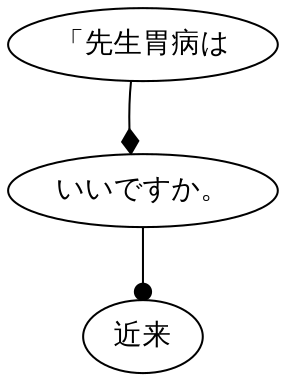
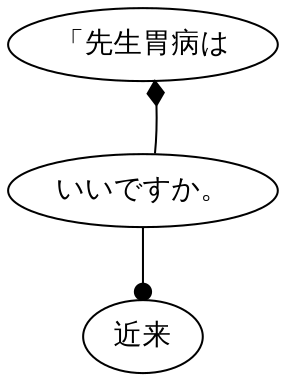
(129, 105) -> (156, 130)
